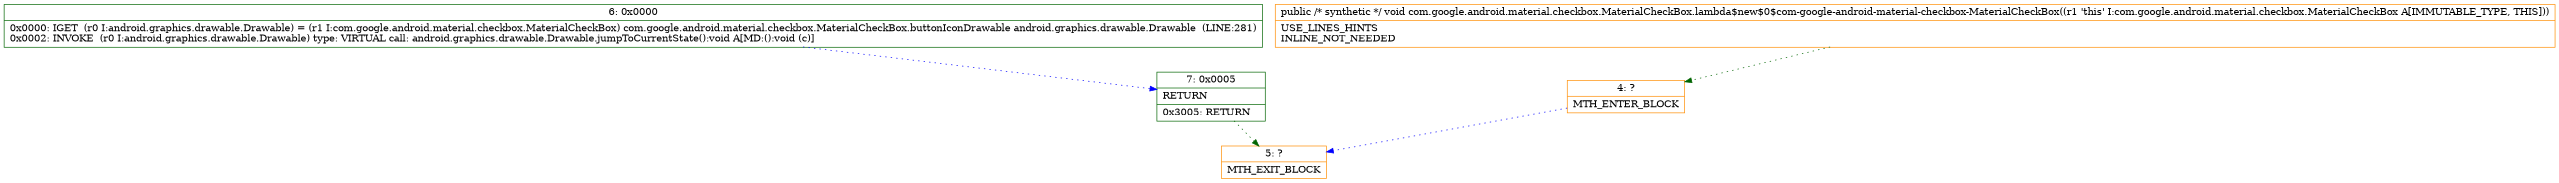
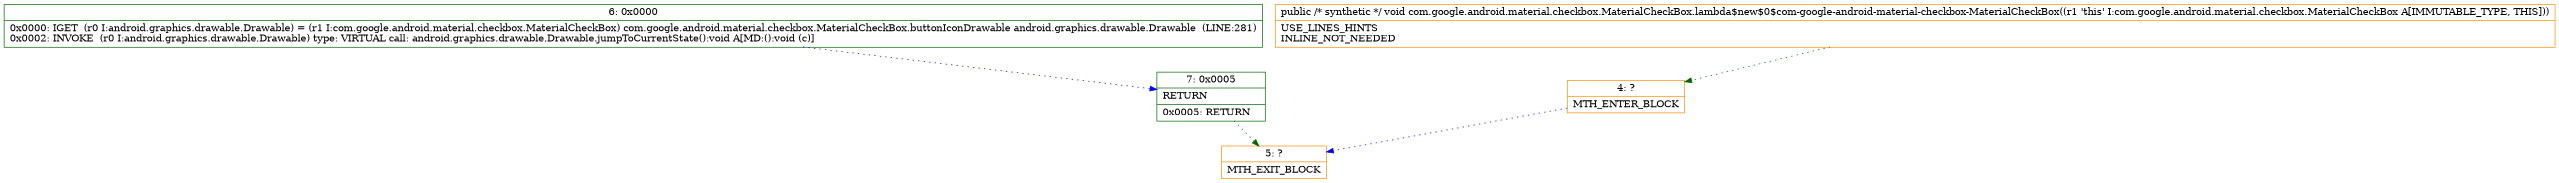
(1211, 113) -> (1211, 113)
